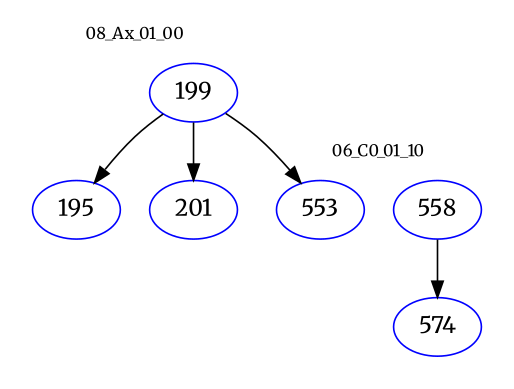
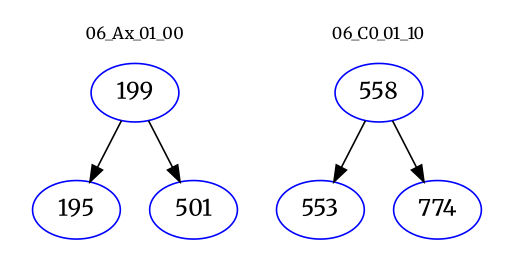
(135, 35) -> (135, 35)
(274, 153) -> (353, 144)
(194, 210) -> (194, 210)
(437, 327) -> (437, 210)
